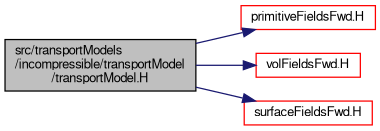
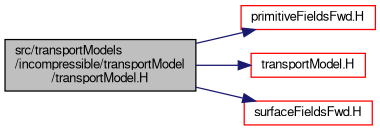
(308, 65) -> (308, 65)
